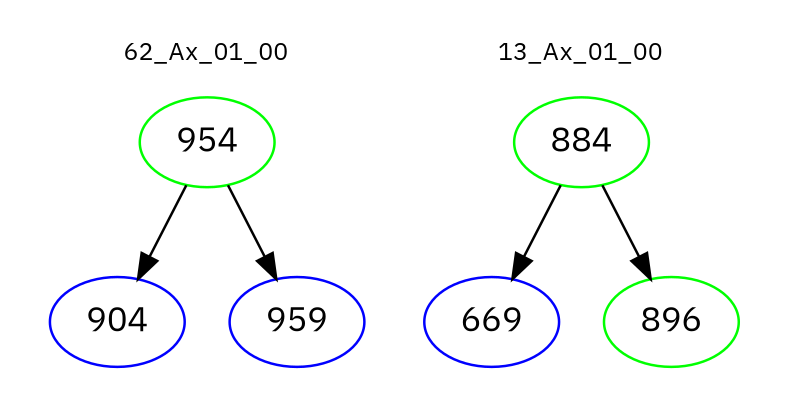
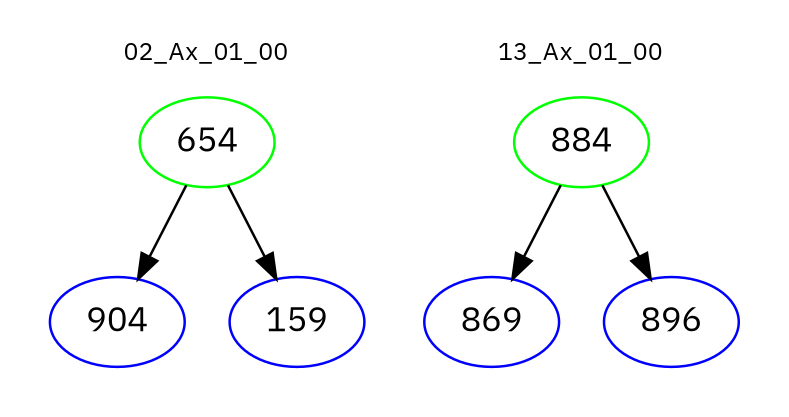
(207, 54) -> (207, 54)
(207, 142) -> (207, 142)
(297, 322) -> (297, 322)
(492, 322) -> (492, 322)
(671, 322) -> (671, 322)
